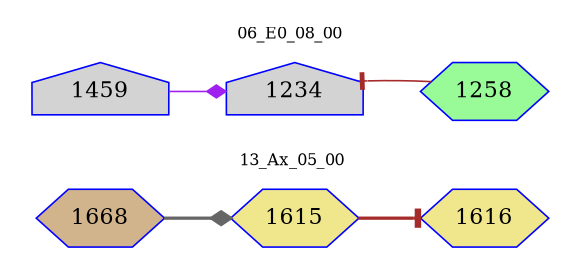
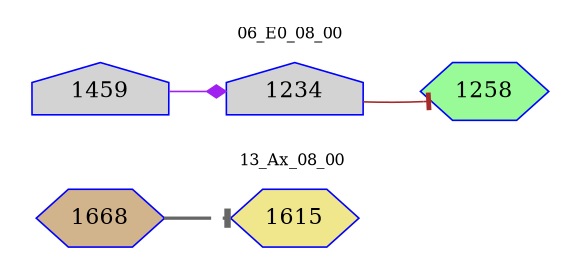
(399, 81) -> (393, 102)
(292, 161) -> (292, 161)
(188, 218) -> (188, 218)
(485, 218) -> none
